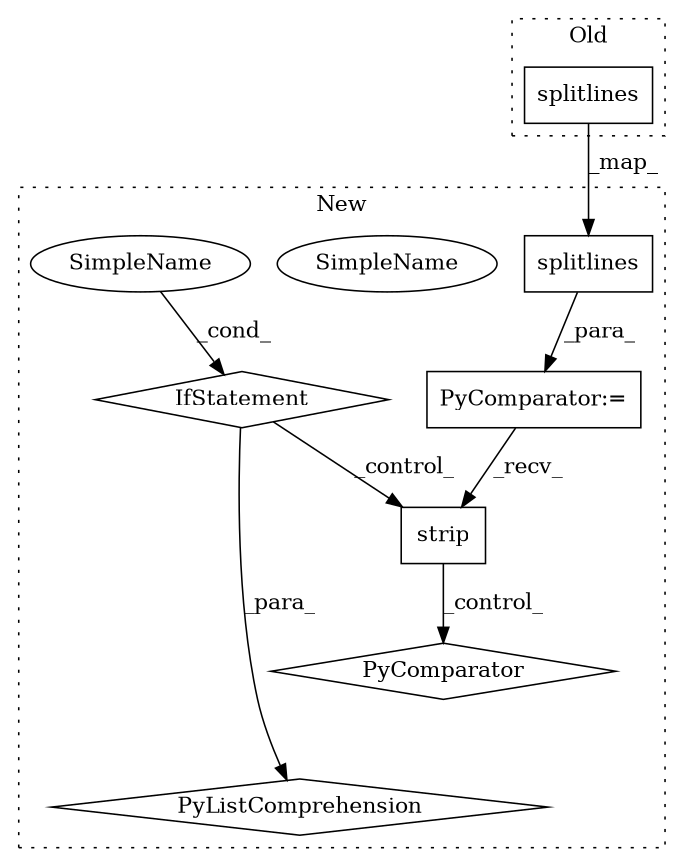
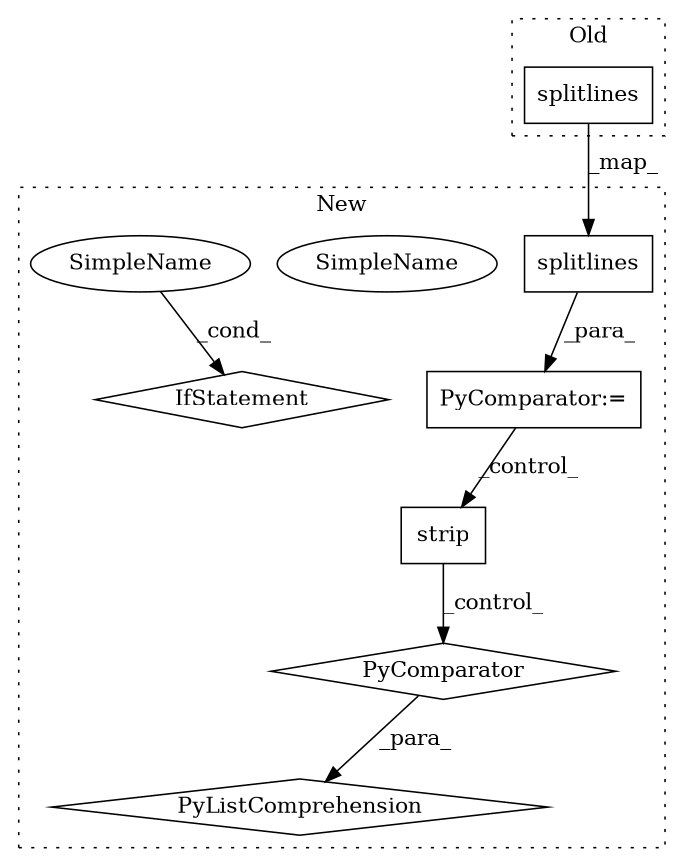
(331, 460) -> none
(528, 468) -> (528, 468)
(243, 599) -> (378, 733)
